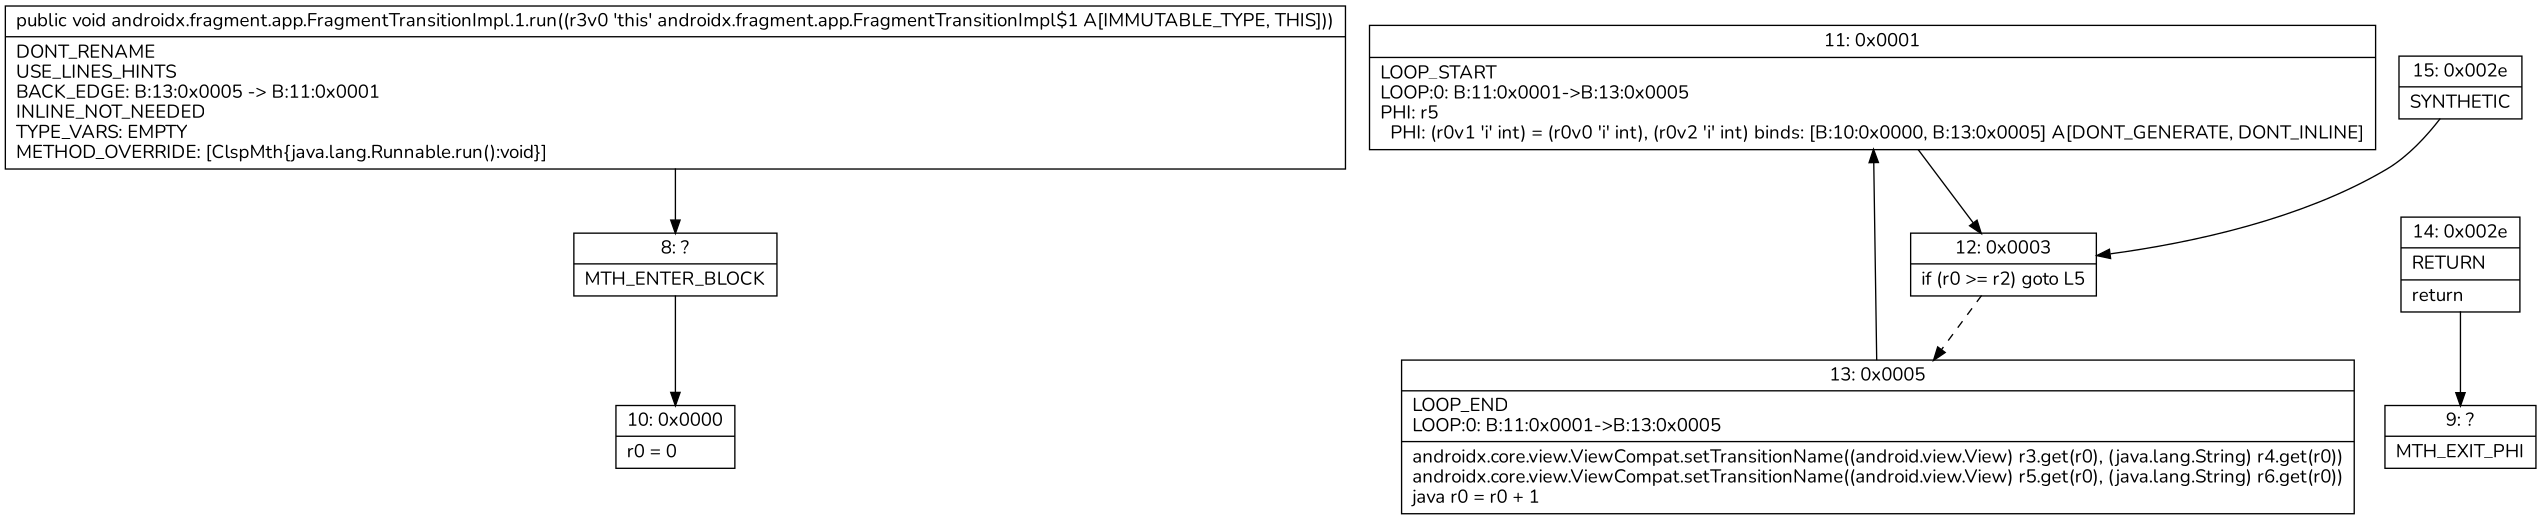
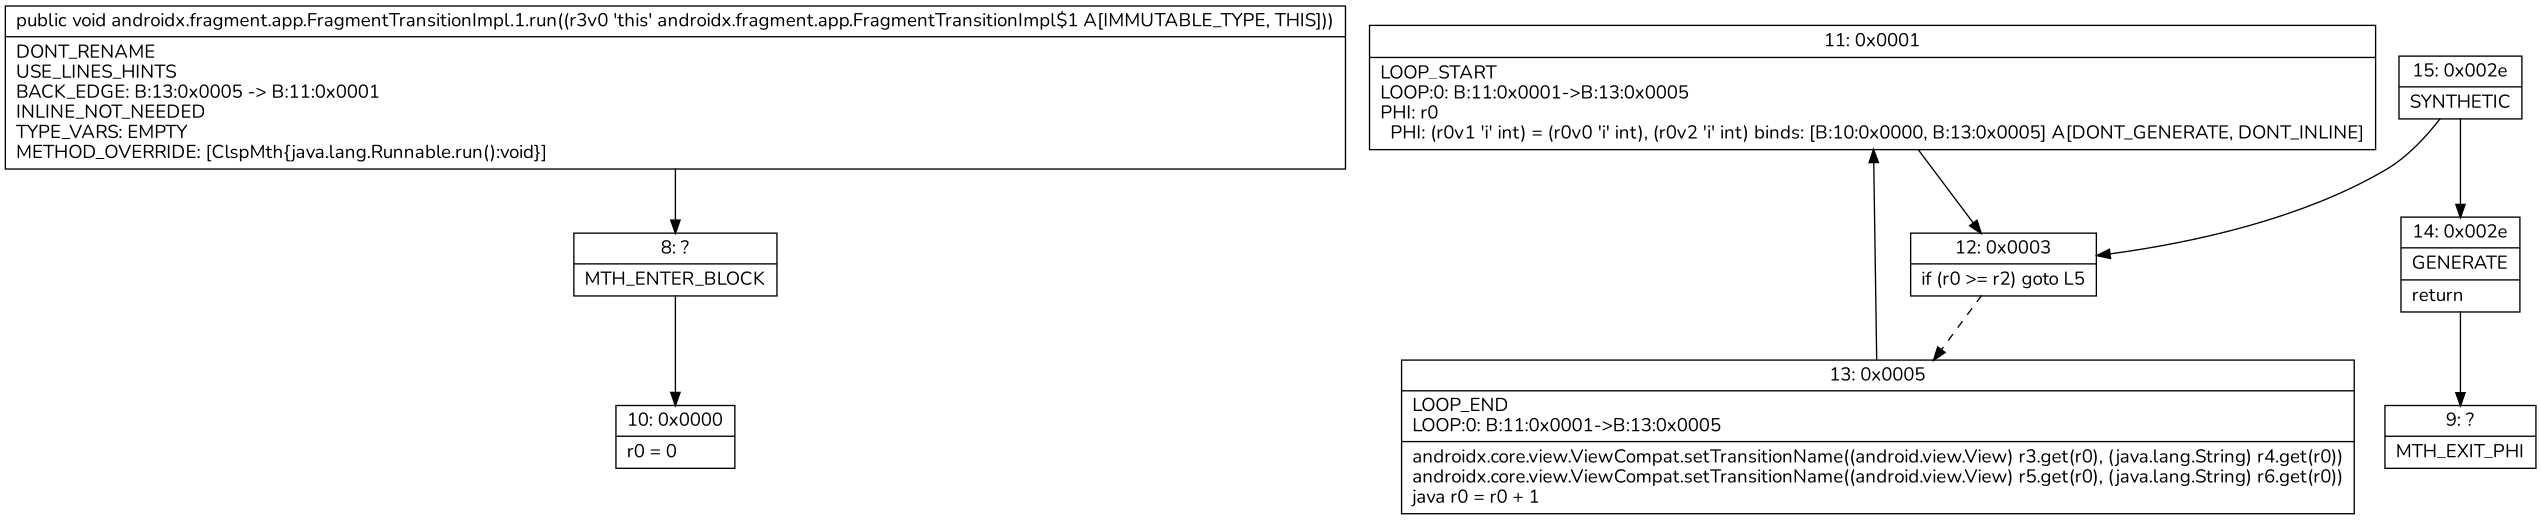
(1412, 113) -> (1412, 113)
none -> (2460, 161)
(2449, 263) -> (2460, 263)
